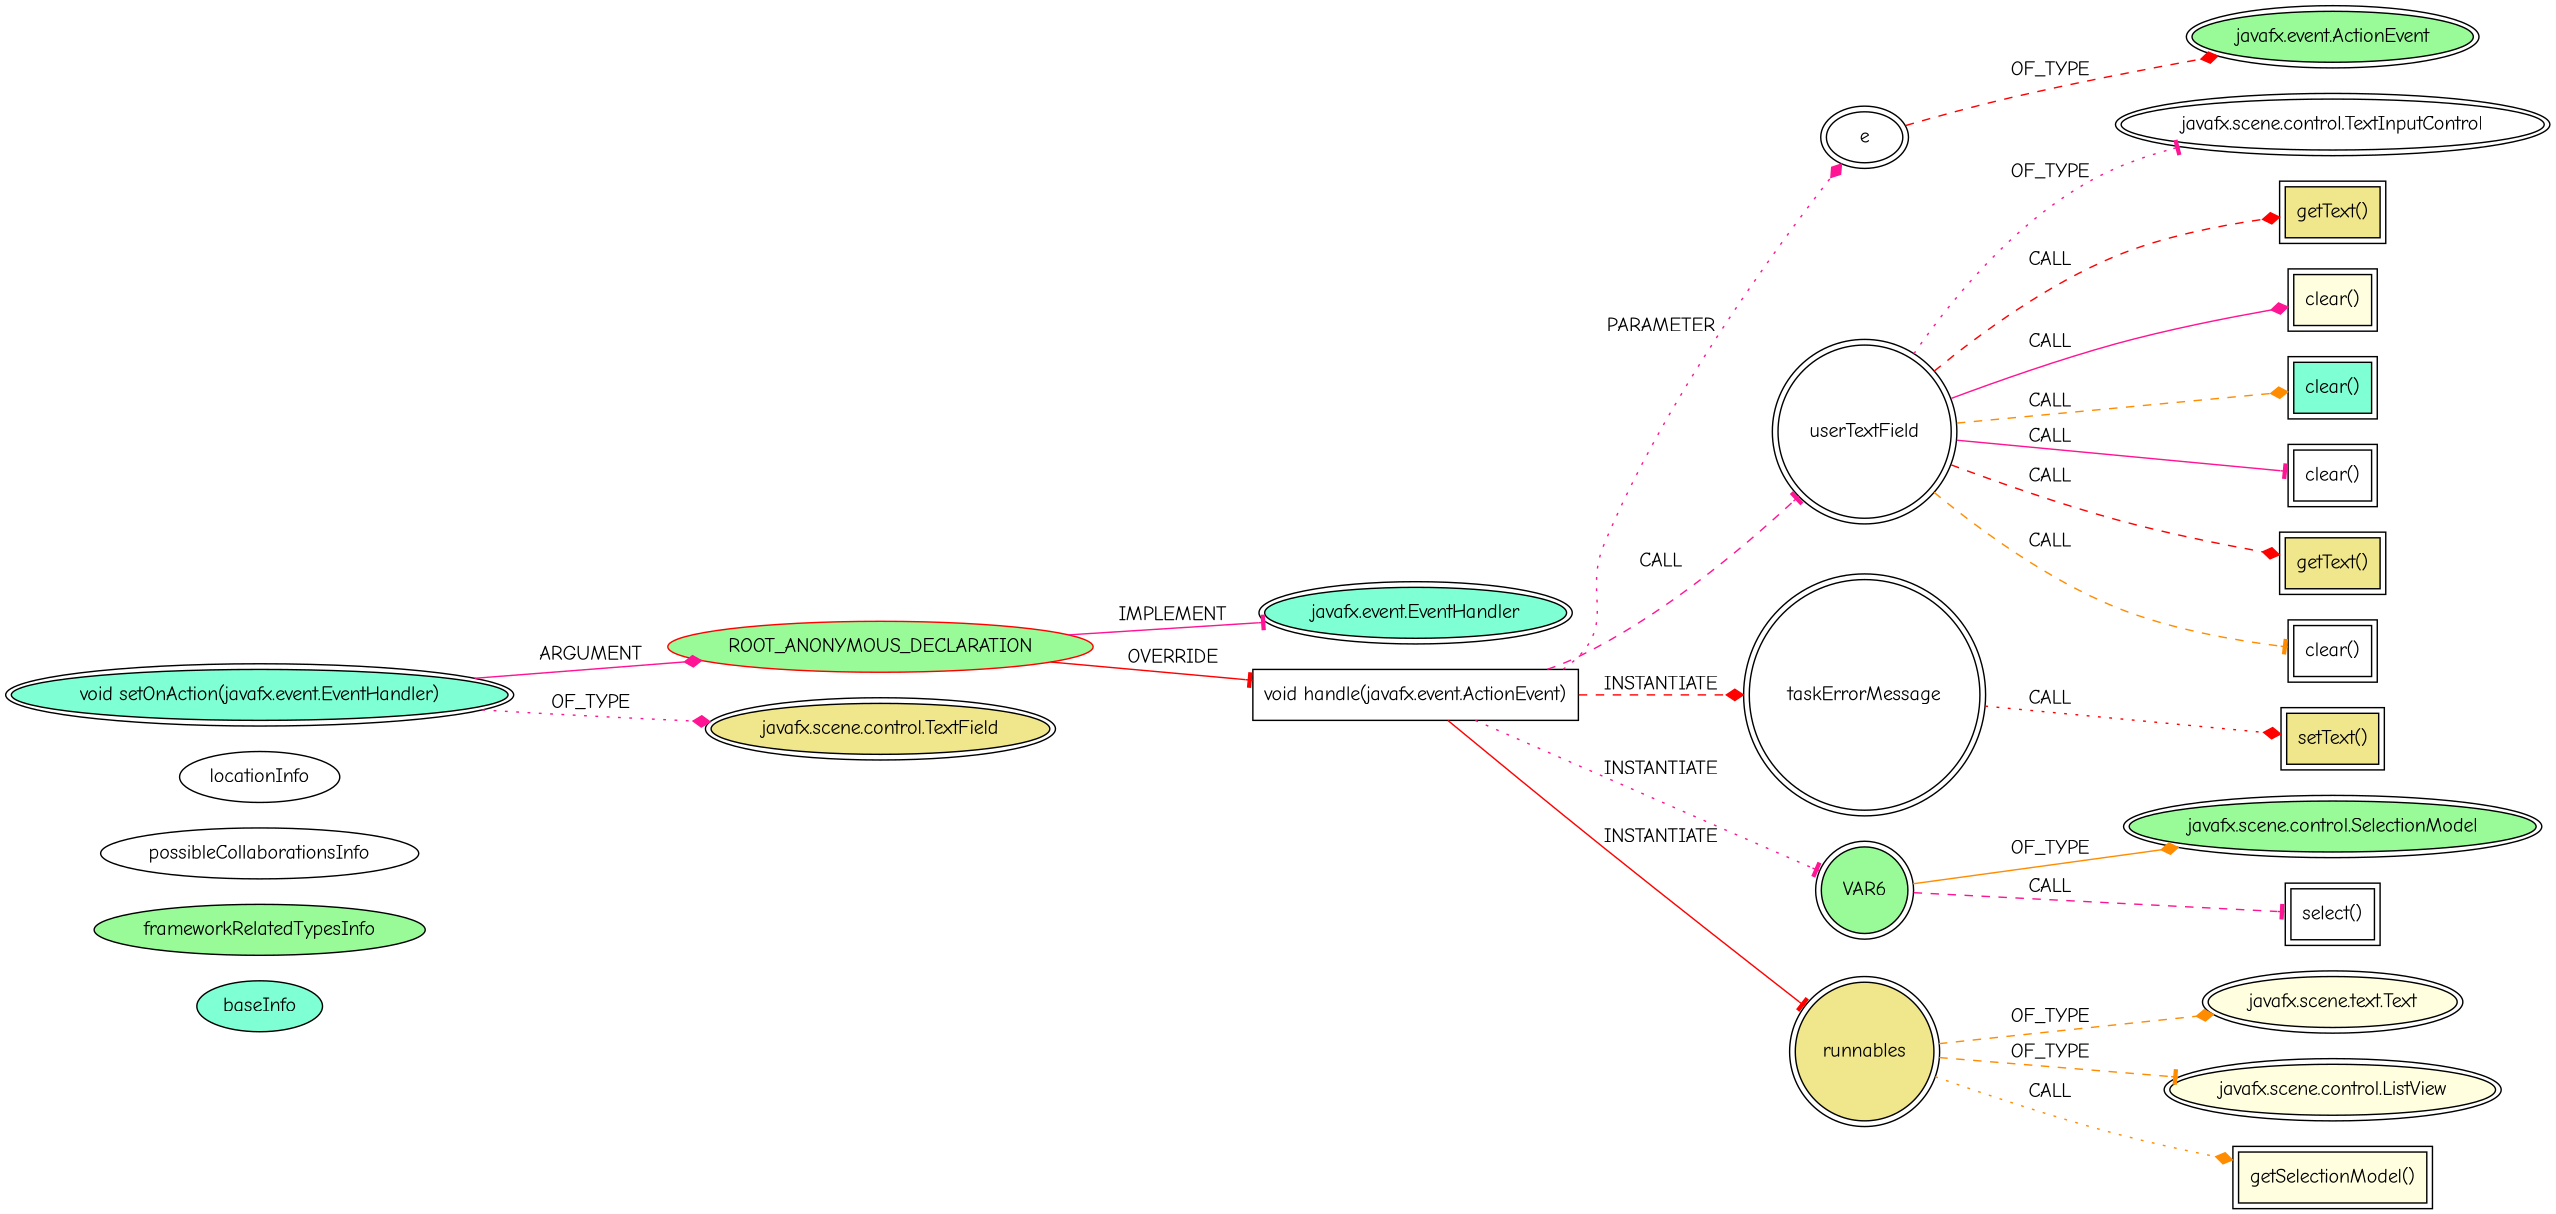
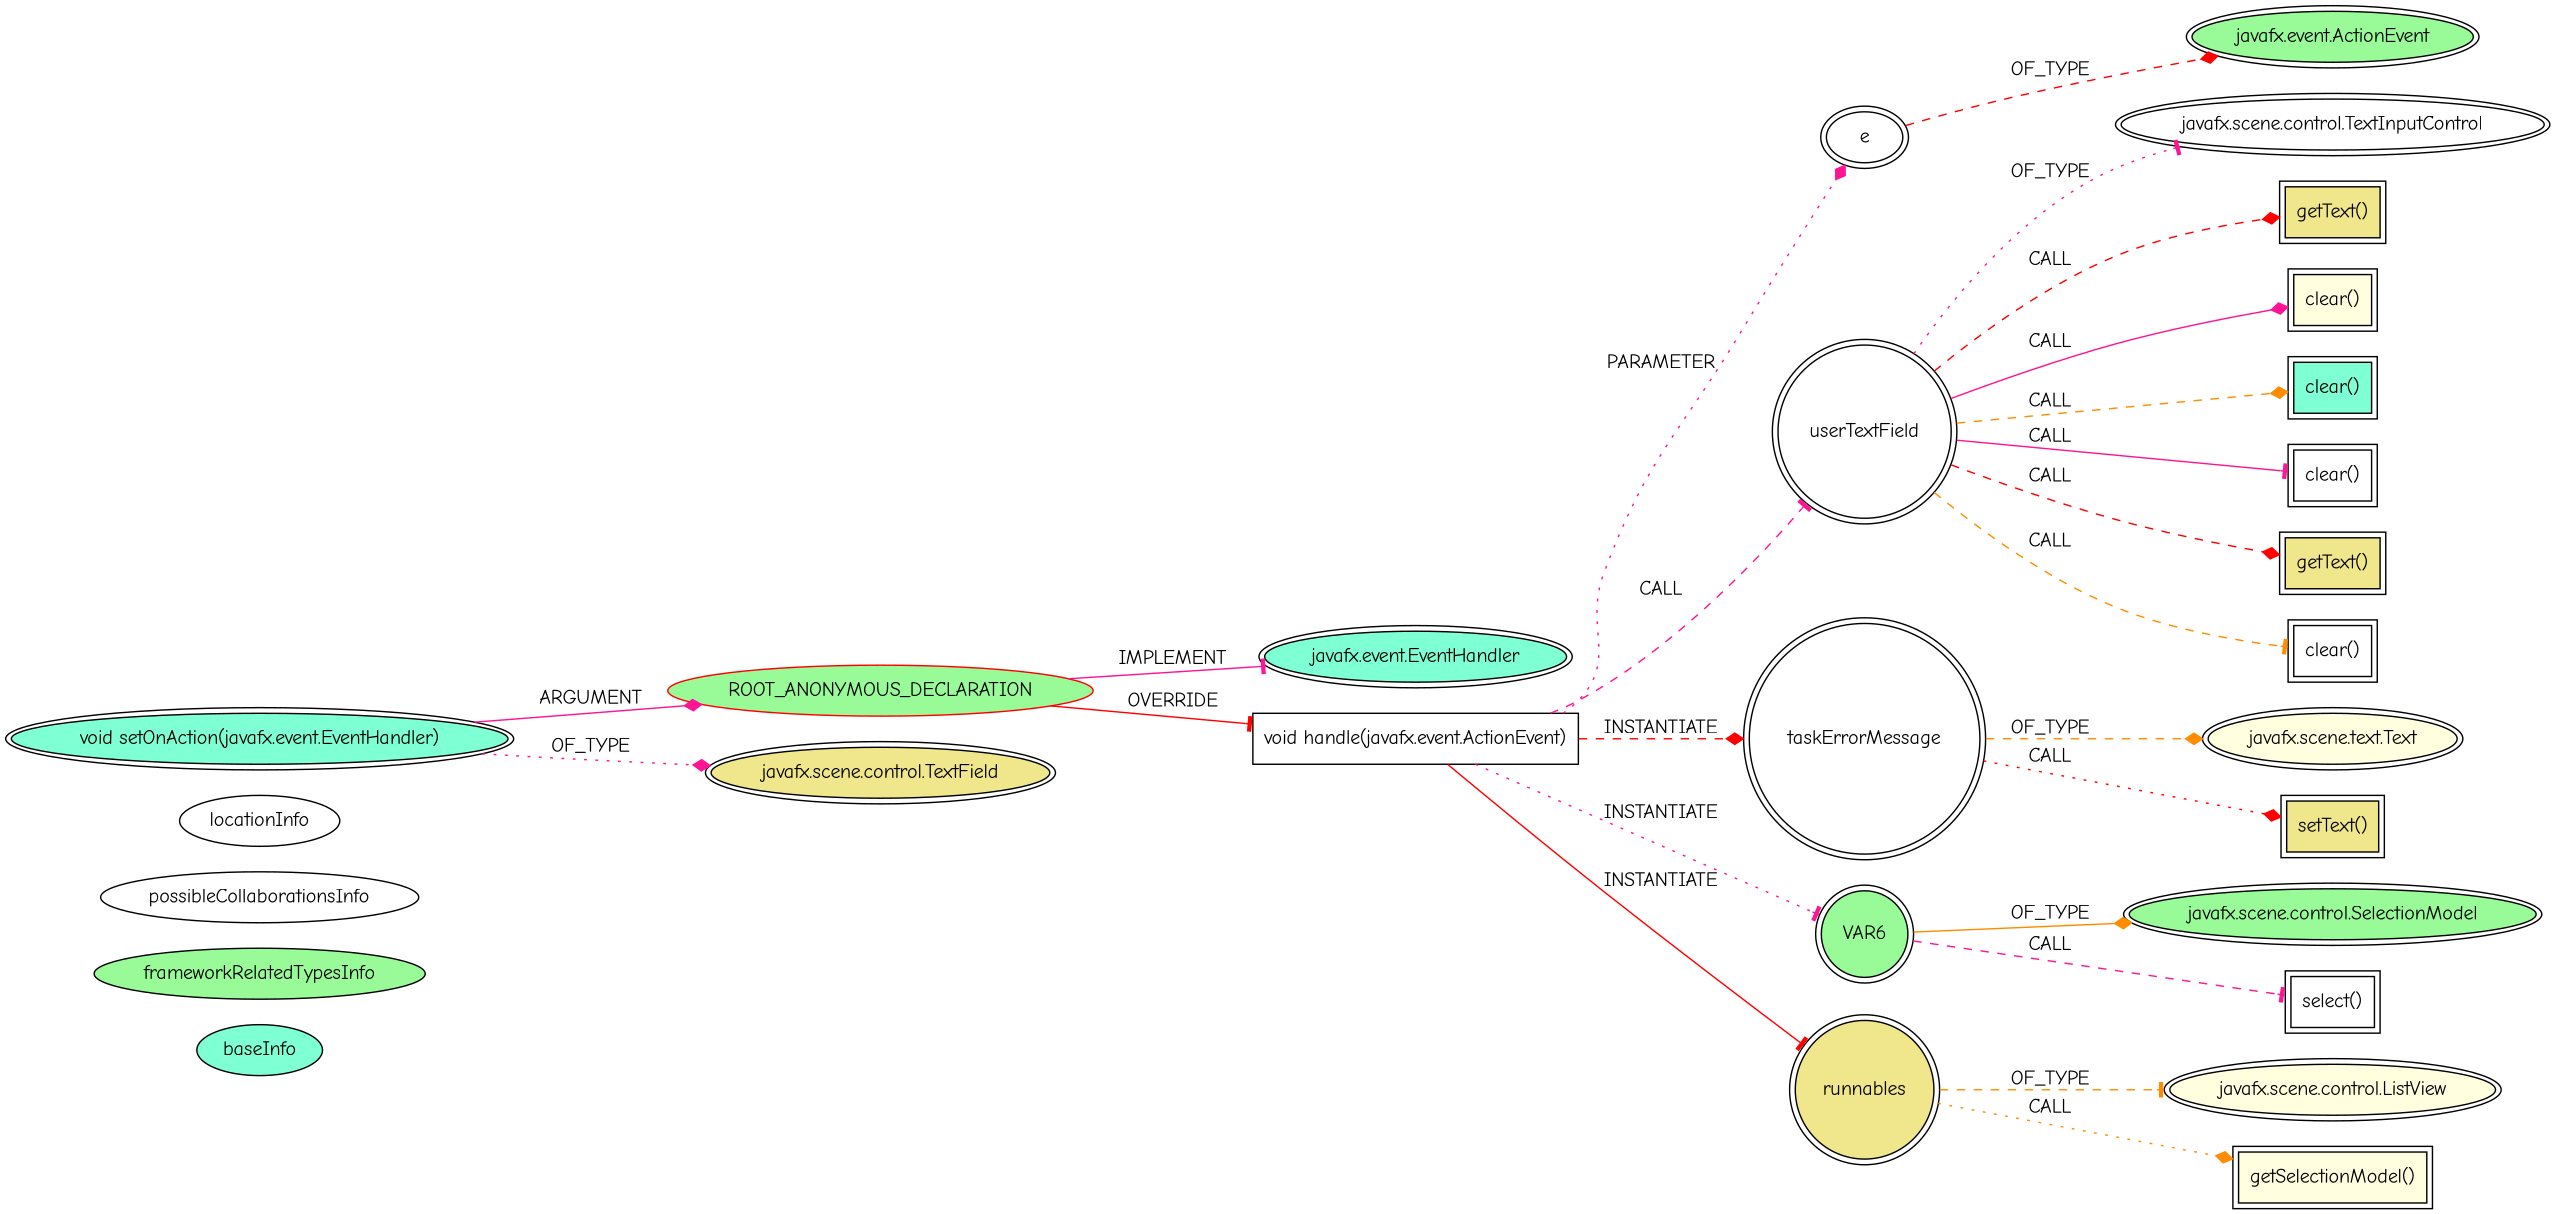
(2068, 1030) -> (2085, 739)
